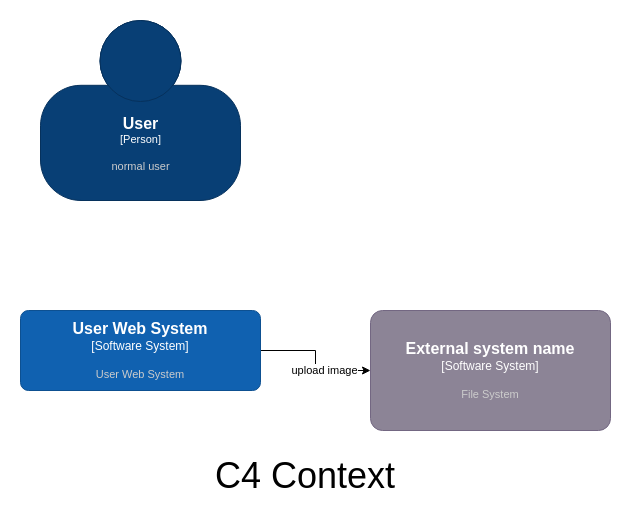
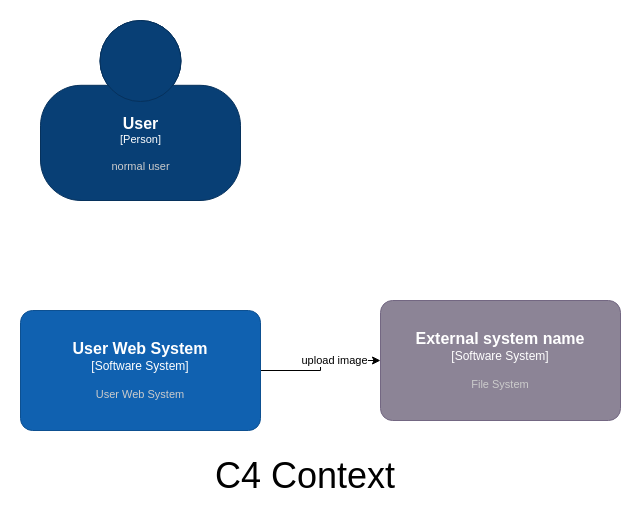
(141, 351) -> (141, 371)
(491, 371) -> (501, 361)
